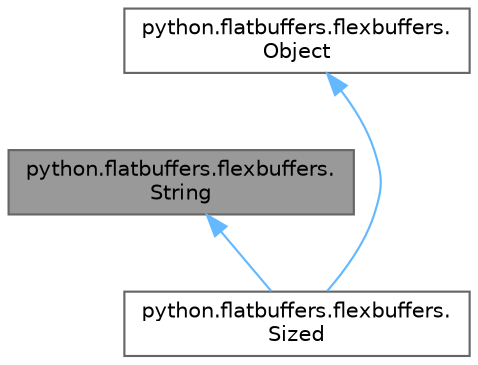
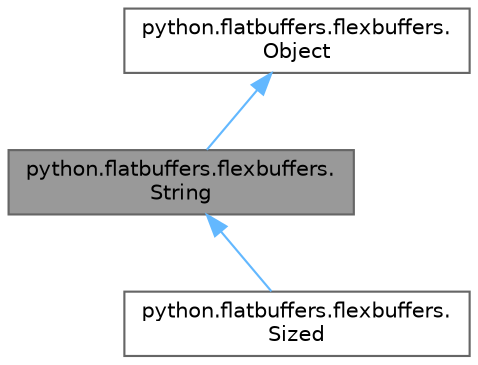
(380, 193) -> (232, 120)
